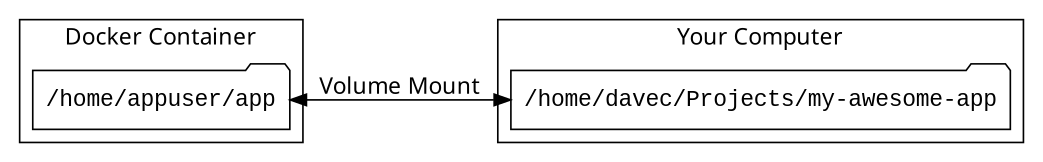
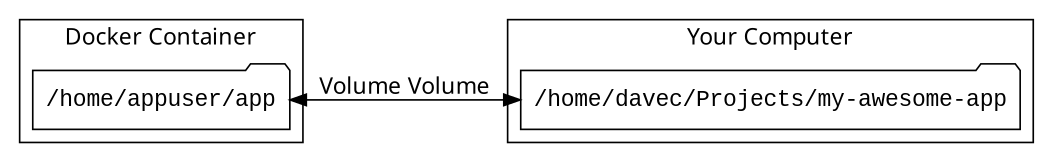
(400, 88) -> (405, 88)
